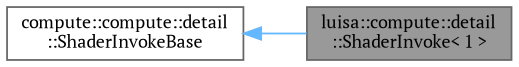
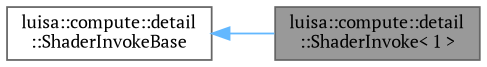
(125, 34) -> (109, 34)
